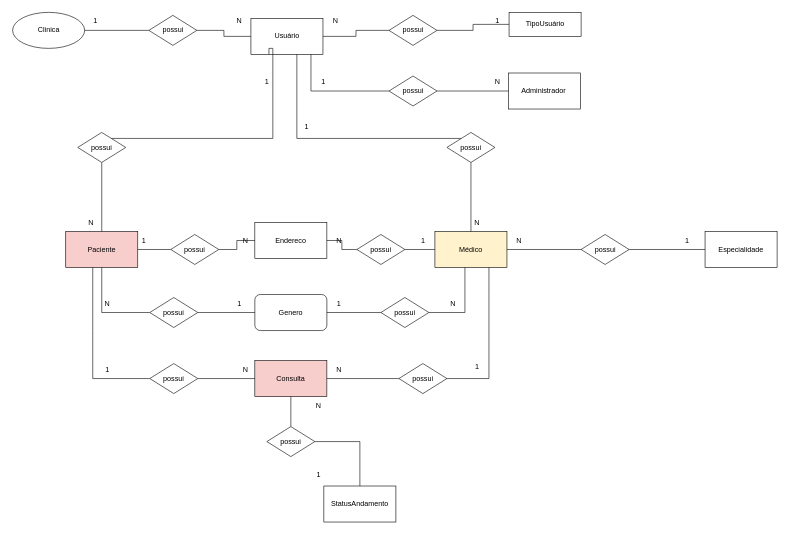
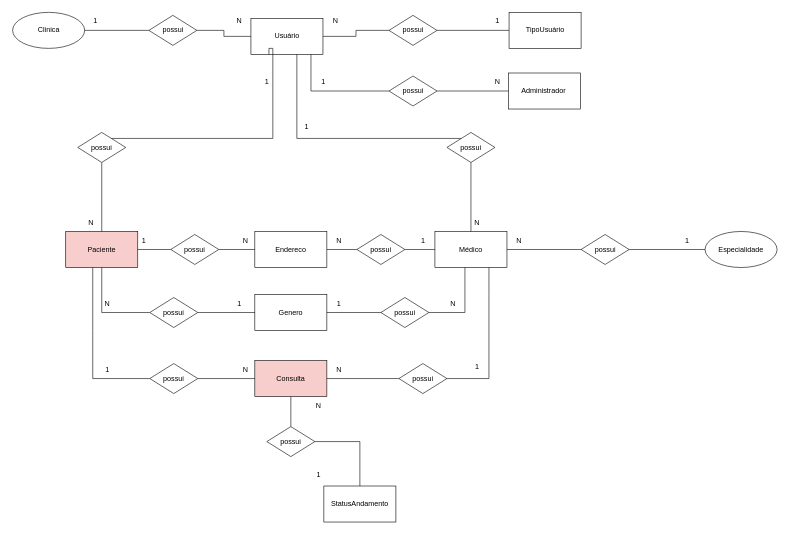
(545, 24) -> (545, 30)
(291, 240) -> (291, 249)
(471, 249) -> (471, 249)
(741, 249) -> (741, 249)
(291, 312) -> (291, 312)
